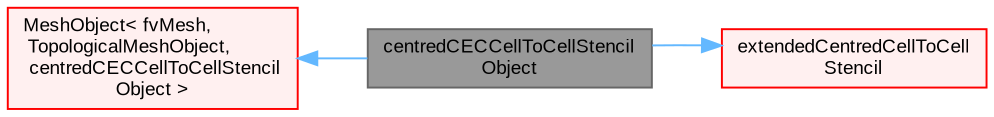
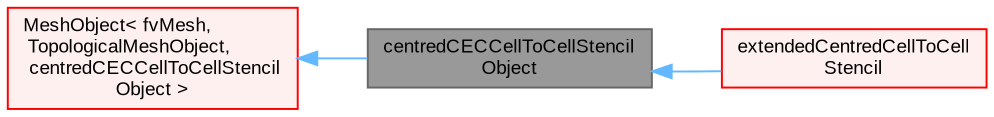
(677, 45) -> (697, 71)
